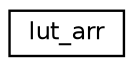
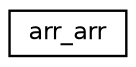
(67, 33) -> (68, 33)
